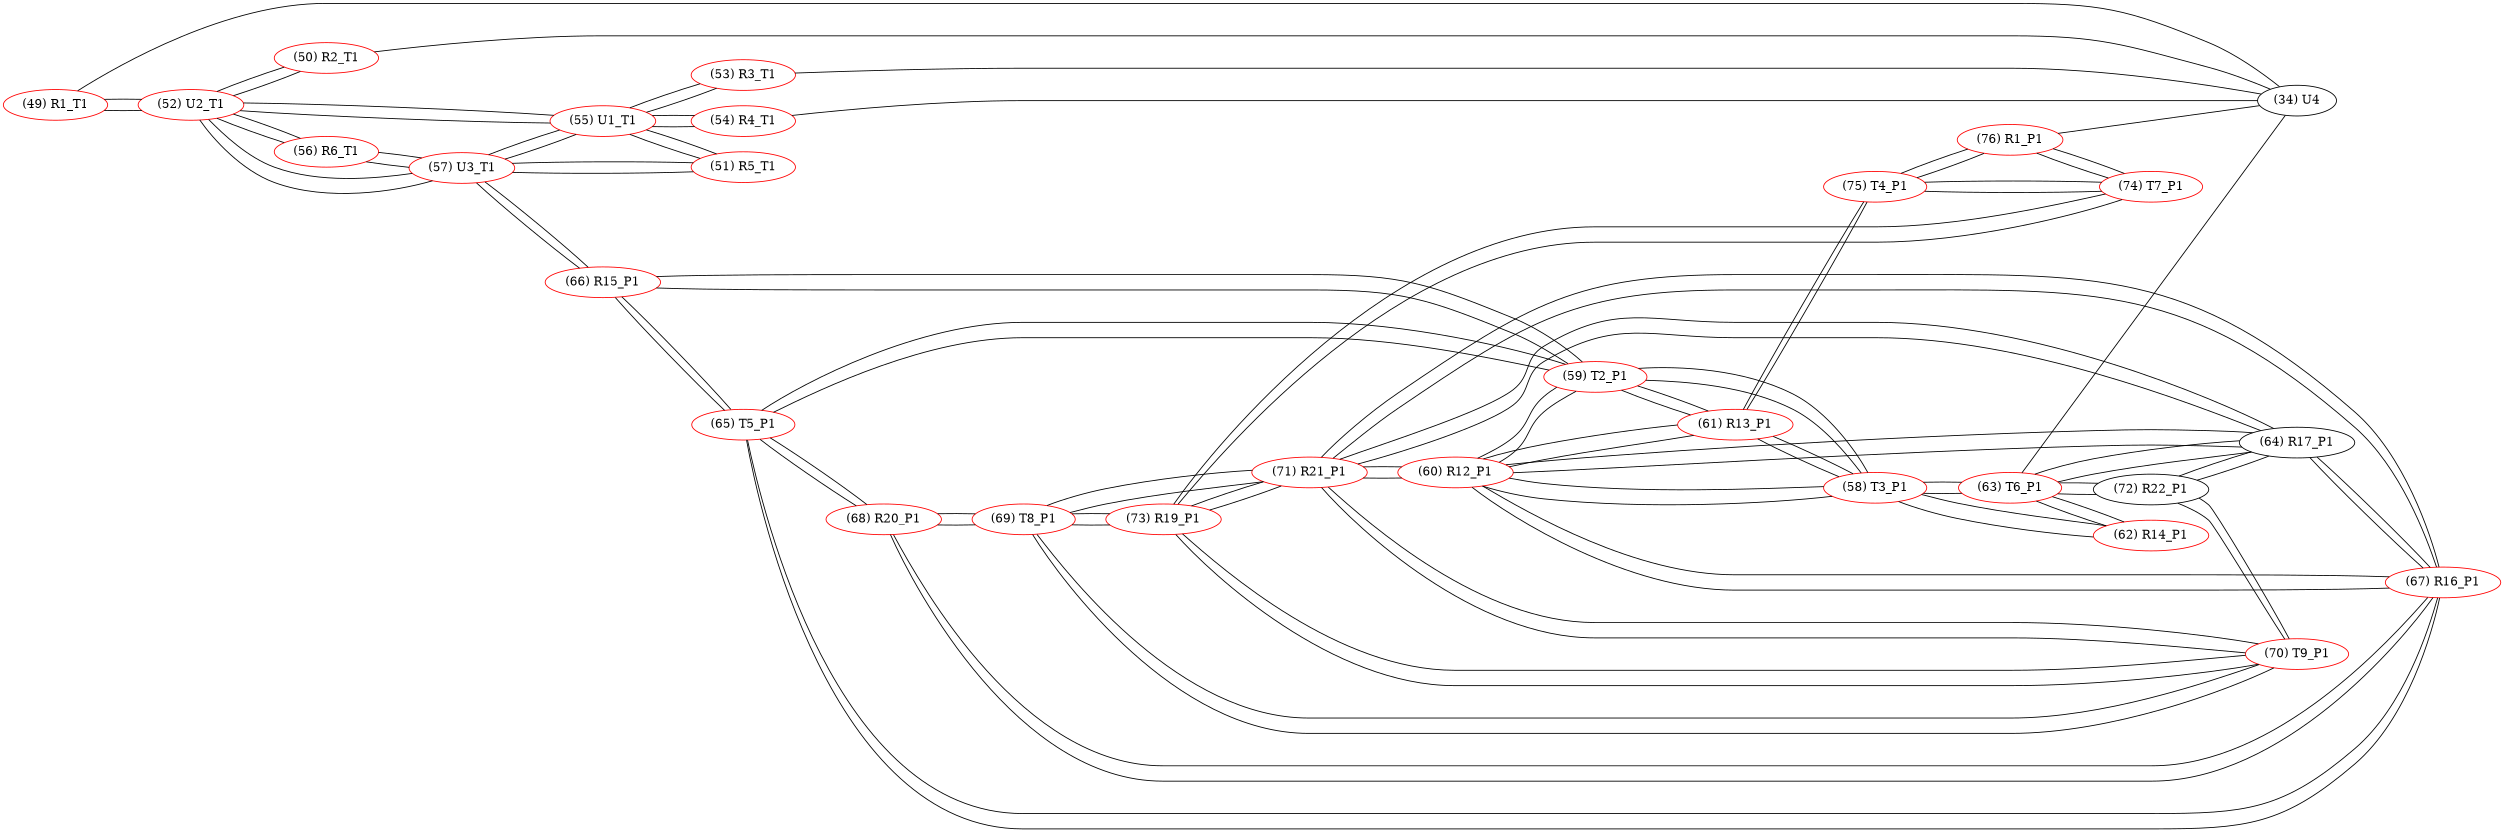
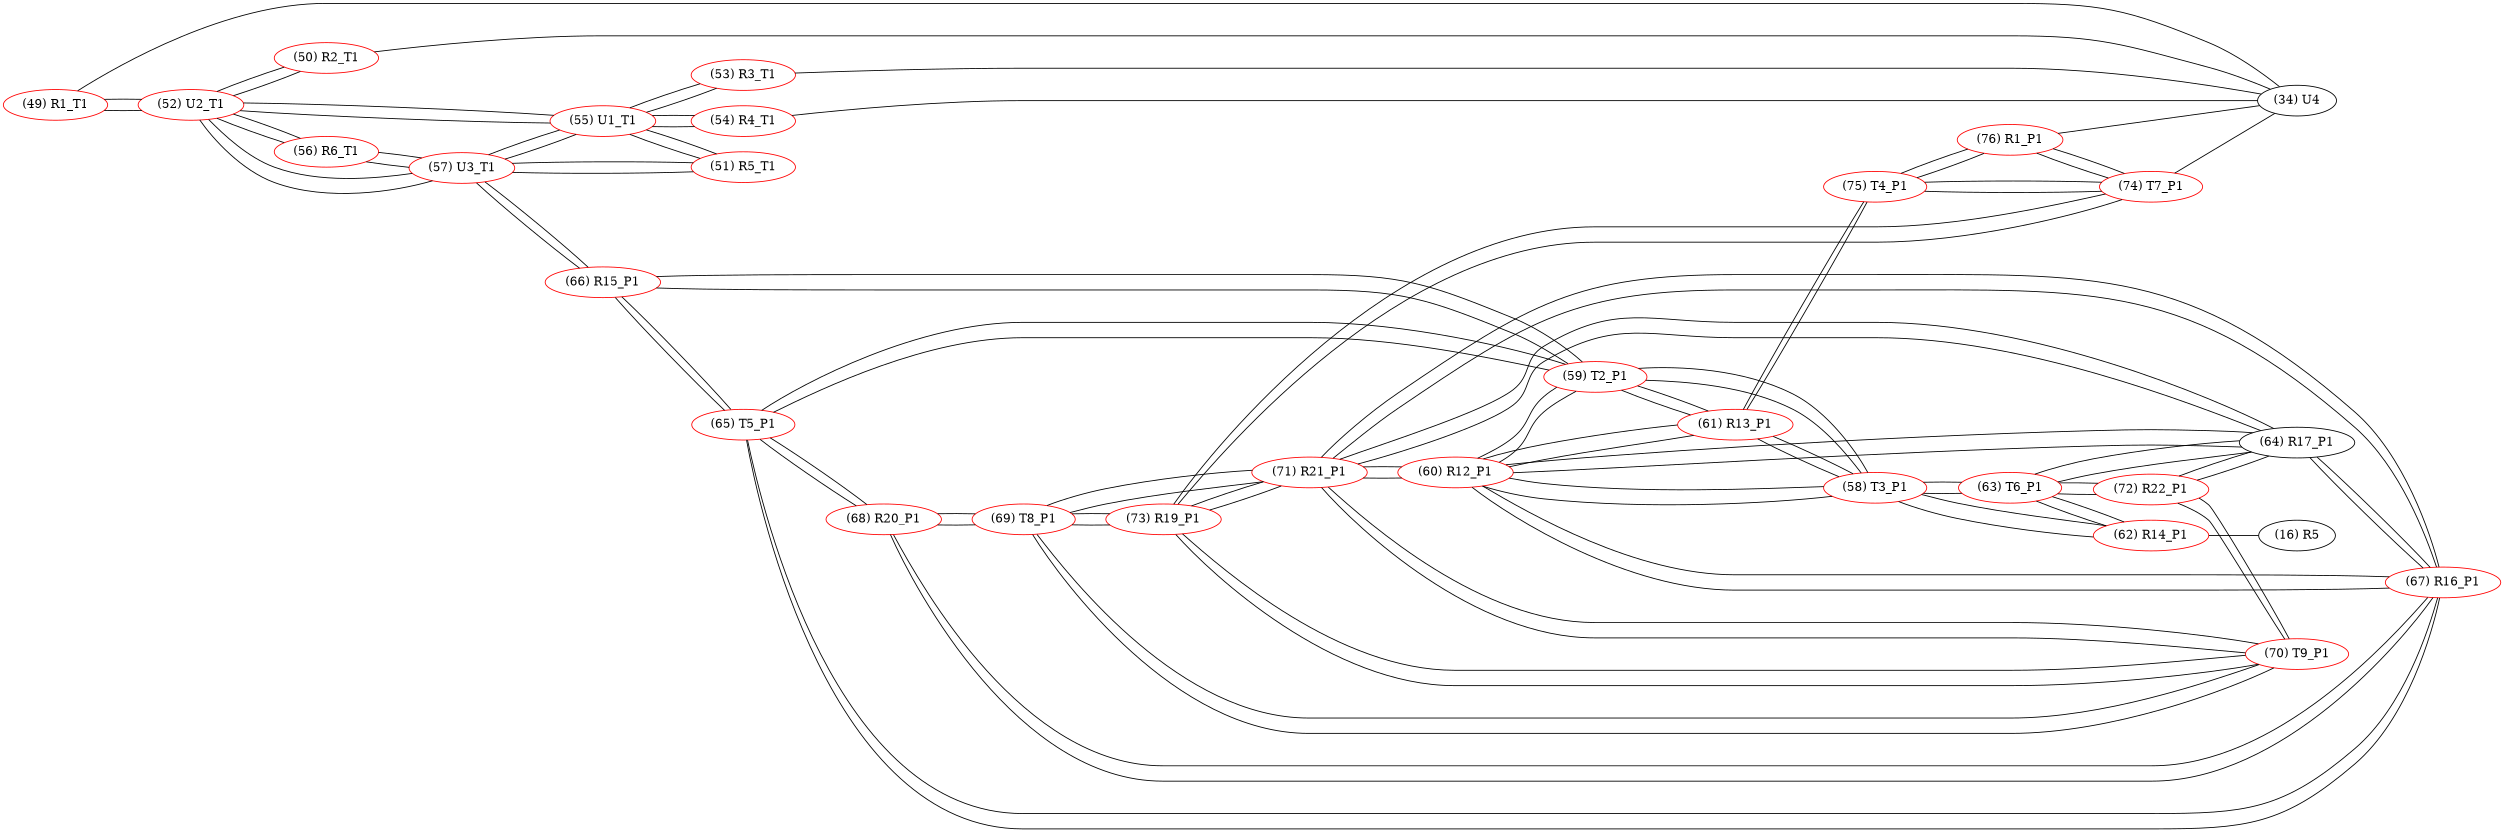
(2160, 285) -> (2225, 143)
(2151, 489) -> (2151, 489)
none -> (2297, 536)
